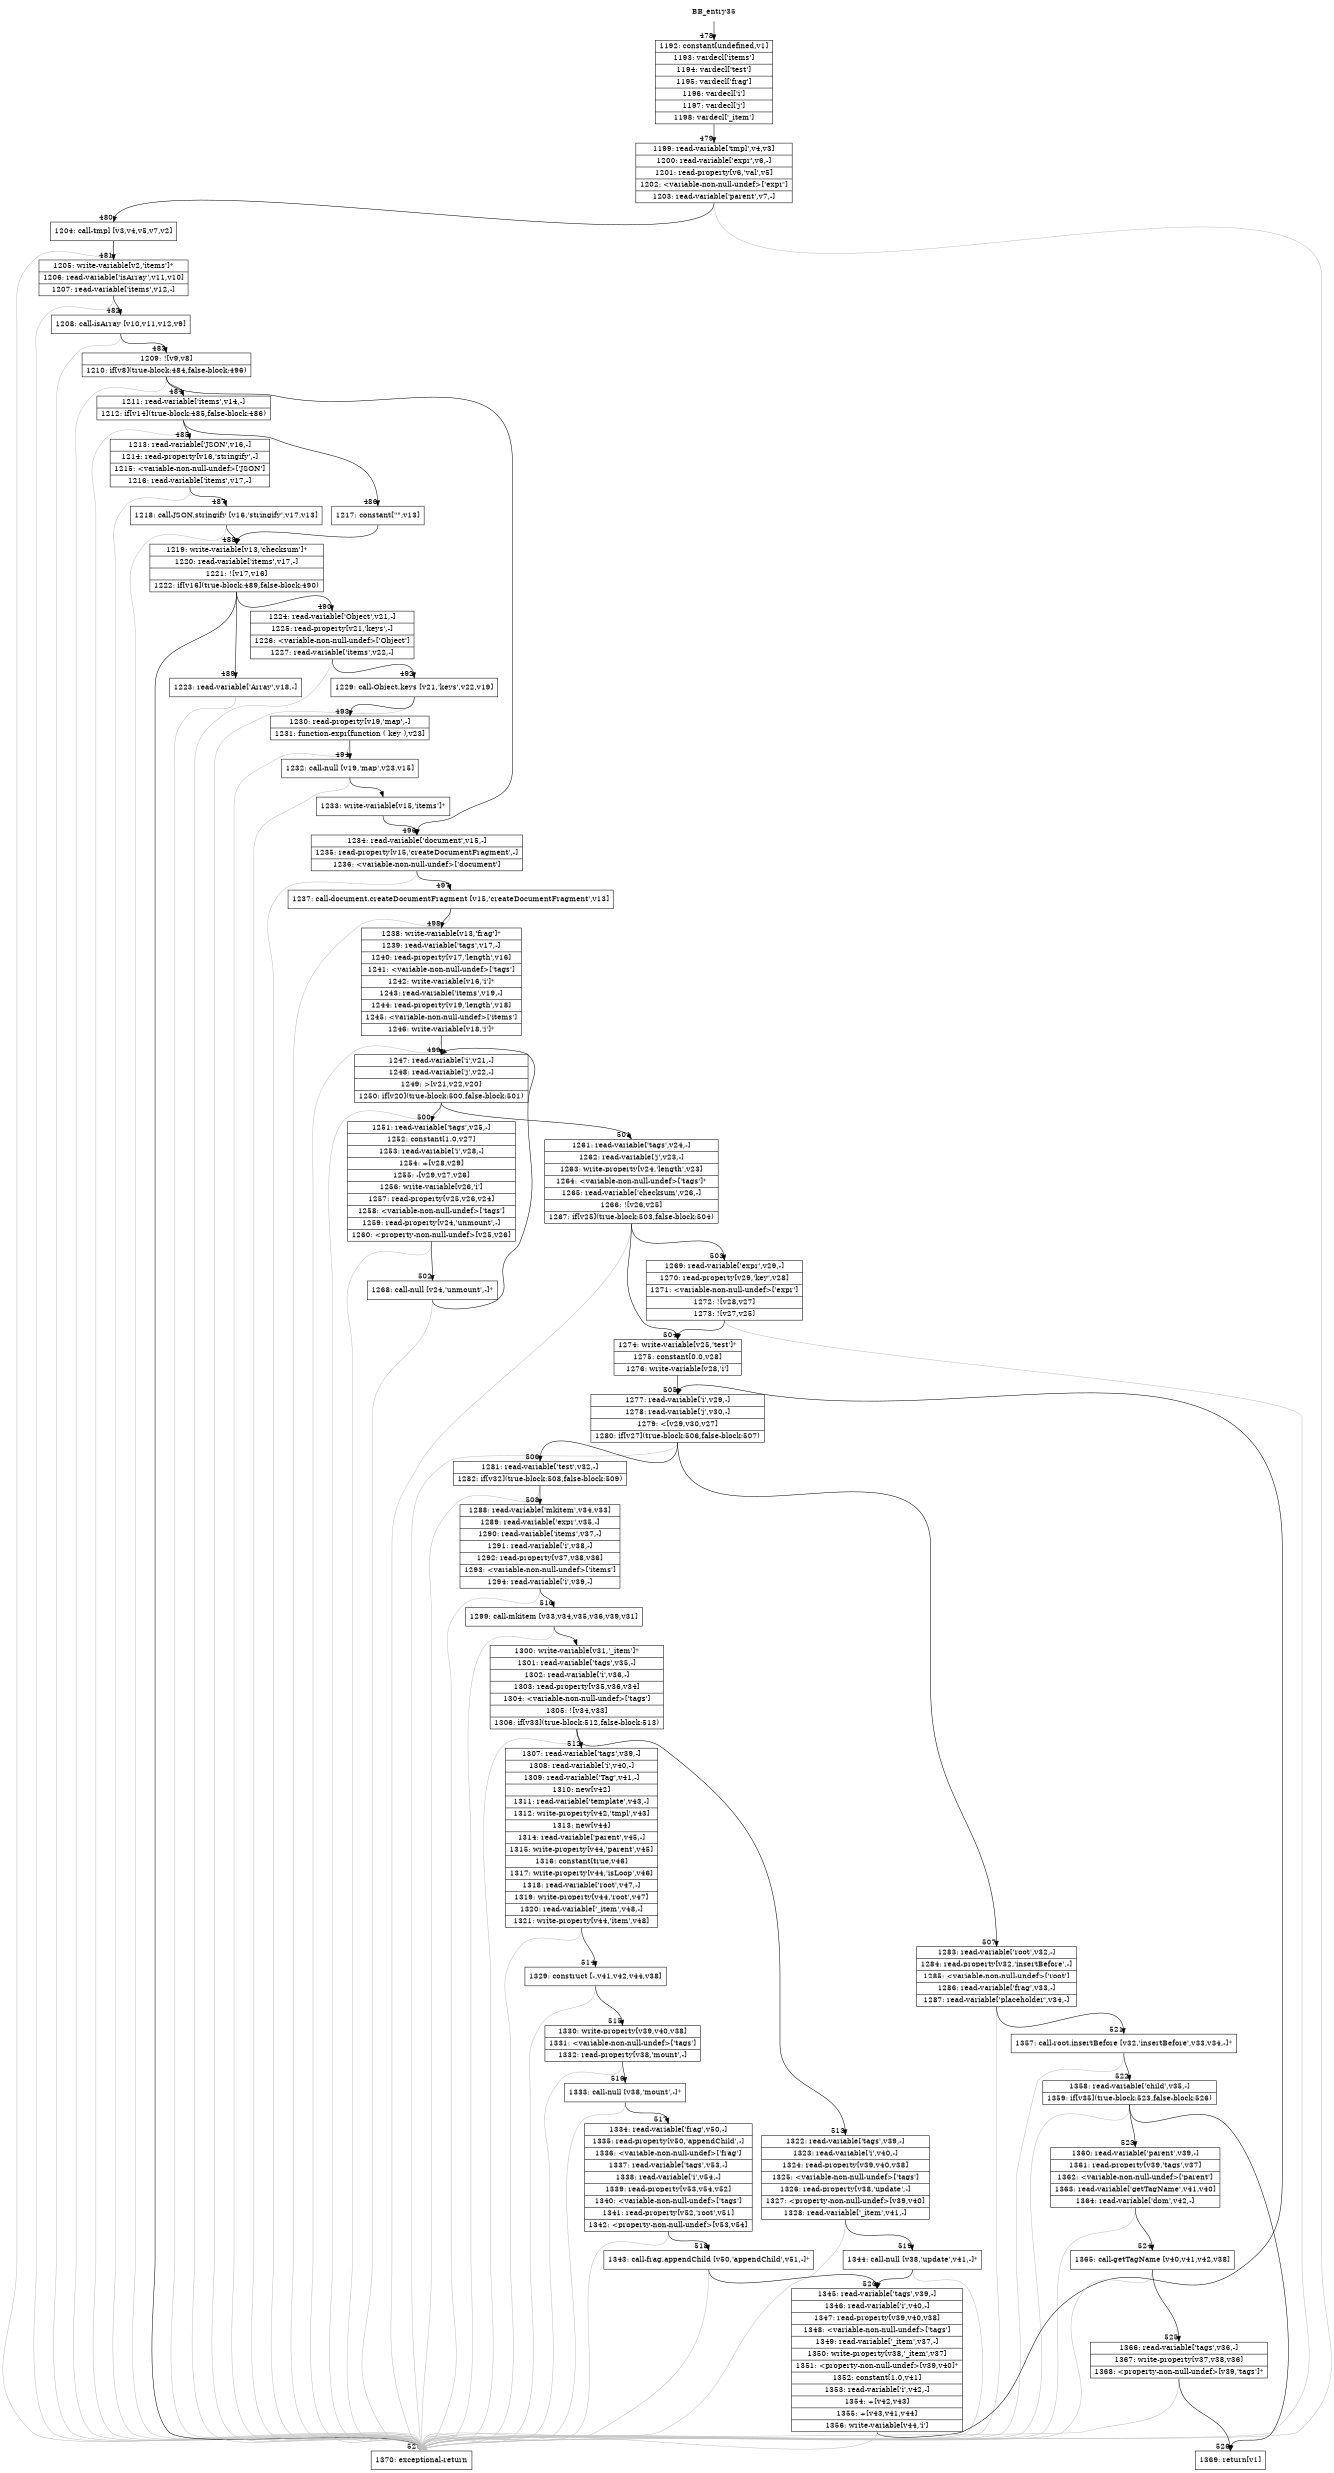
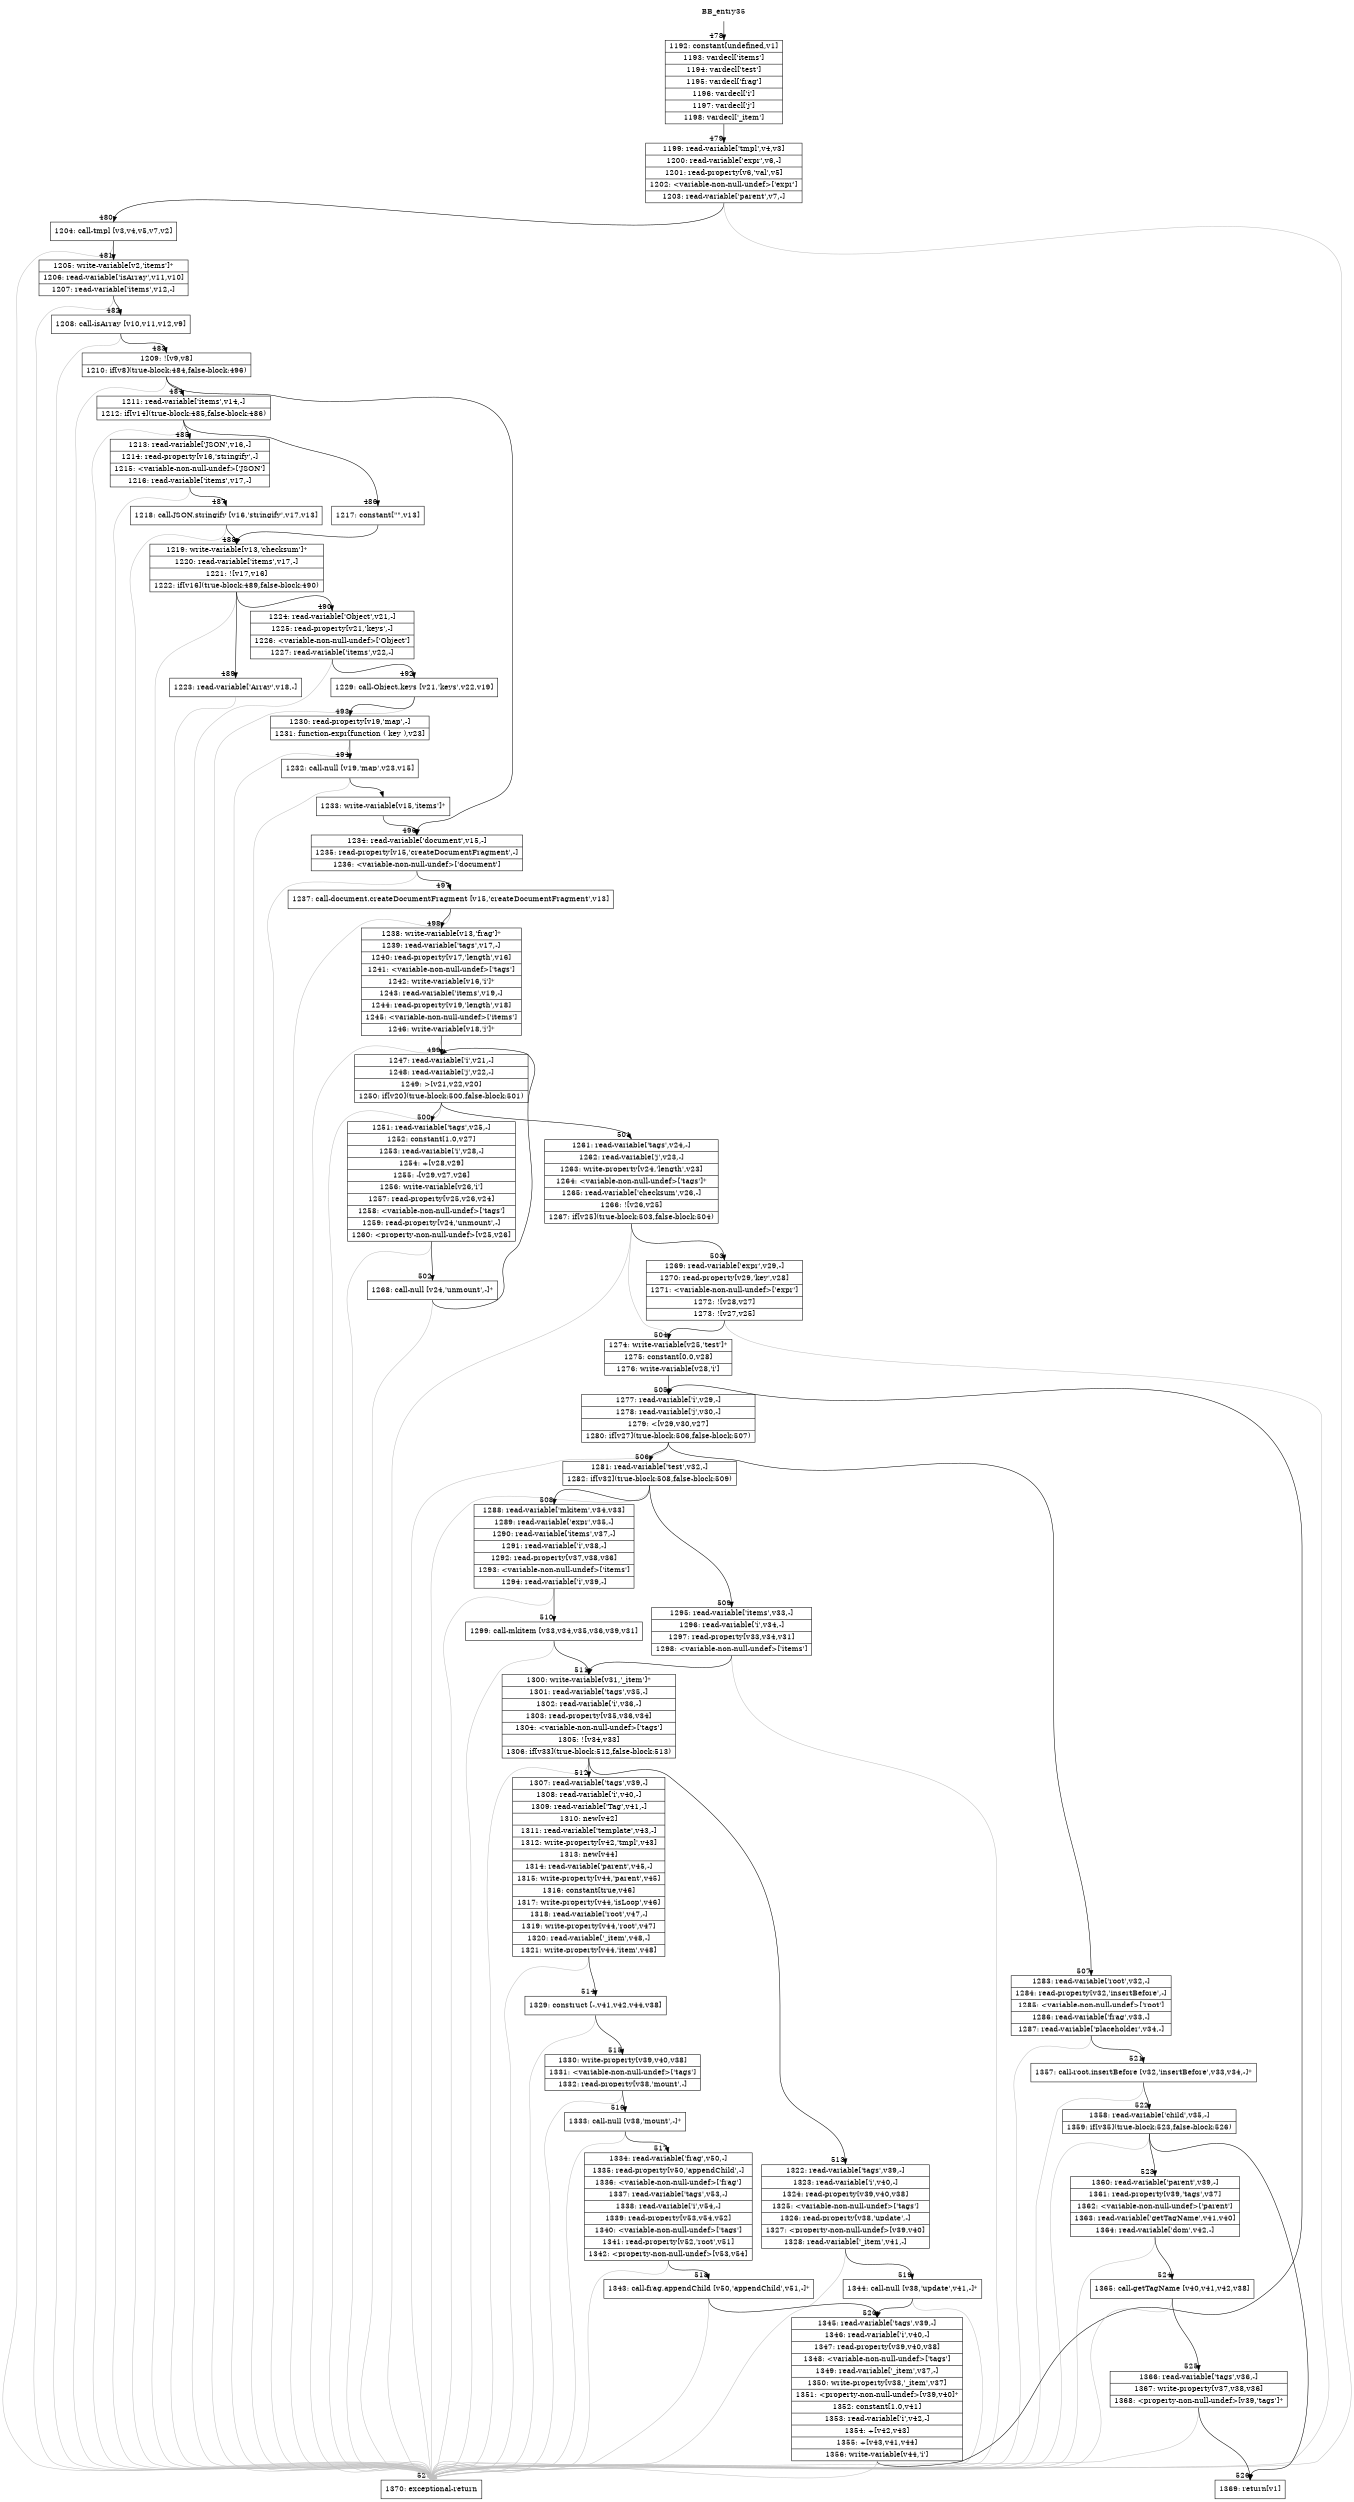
(629, 1293) -> (630, 1288)
(155, 1620) -> (155, 1640)
none -> (732, 1631)
